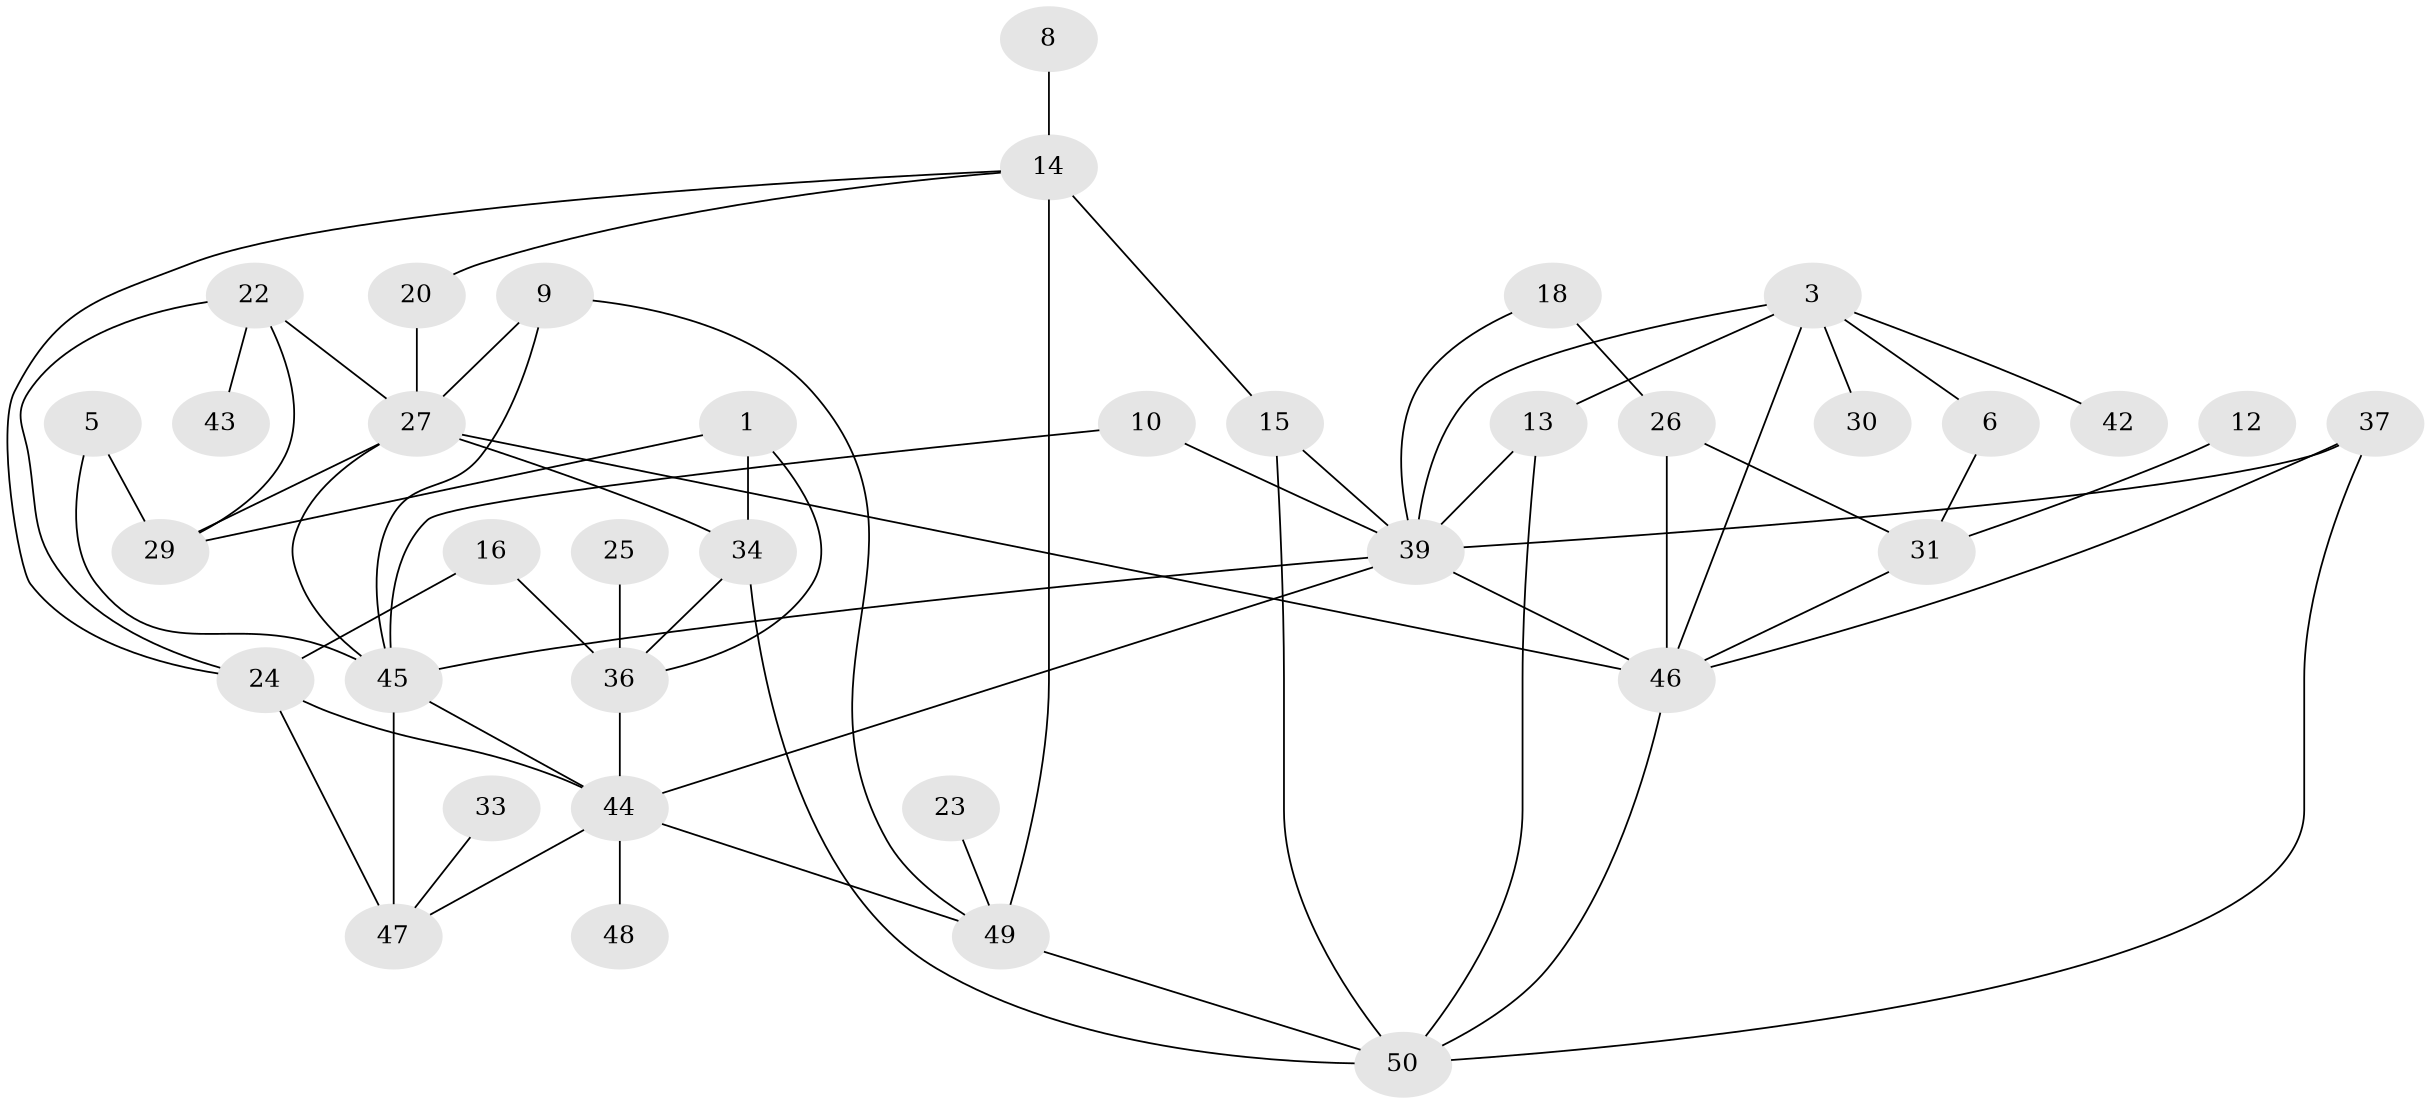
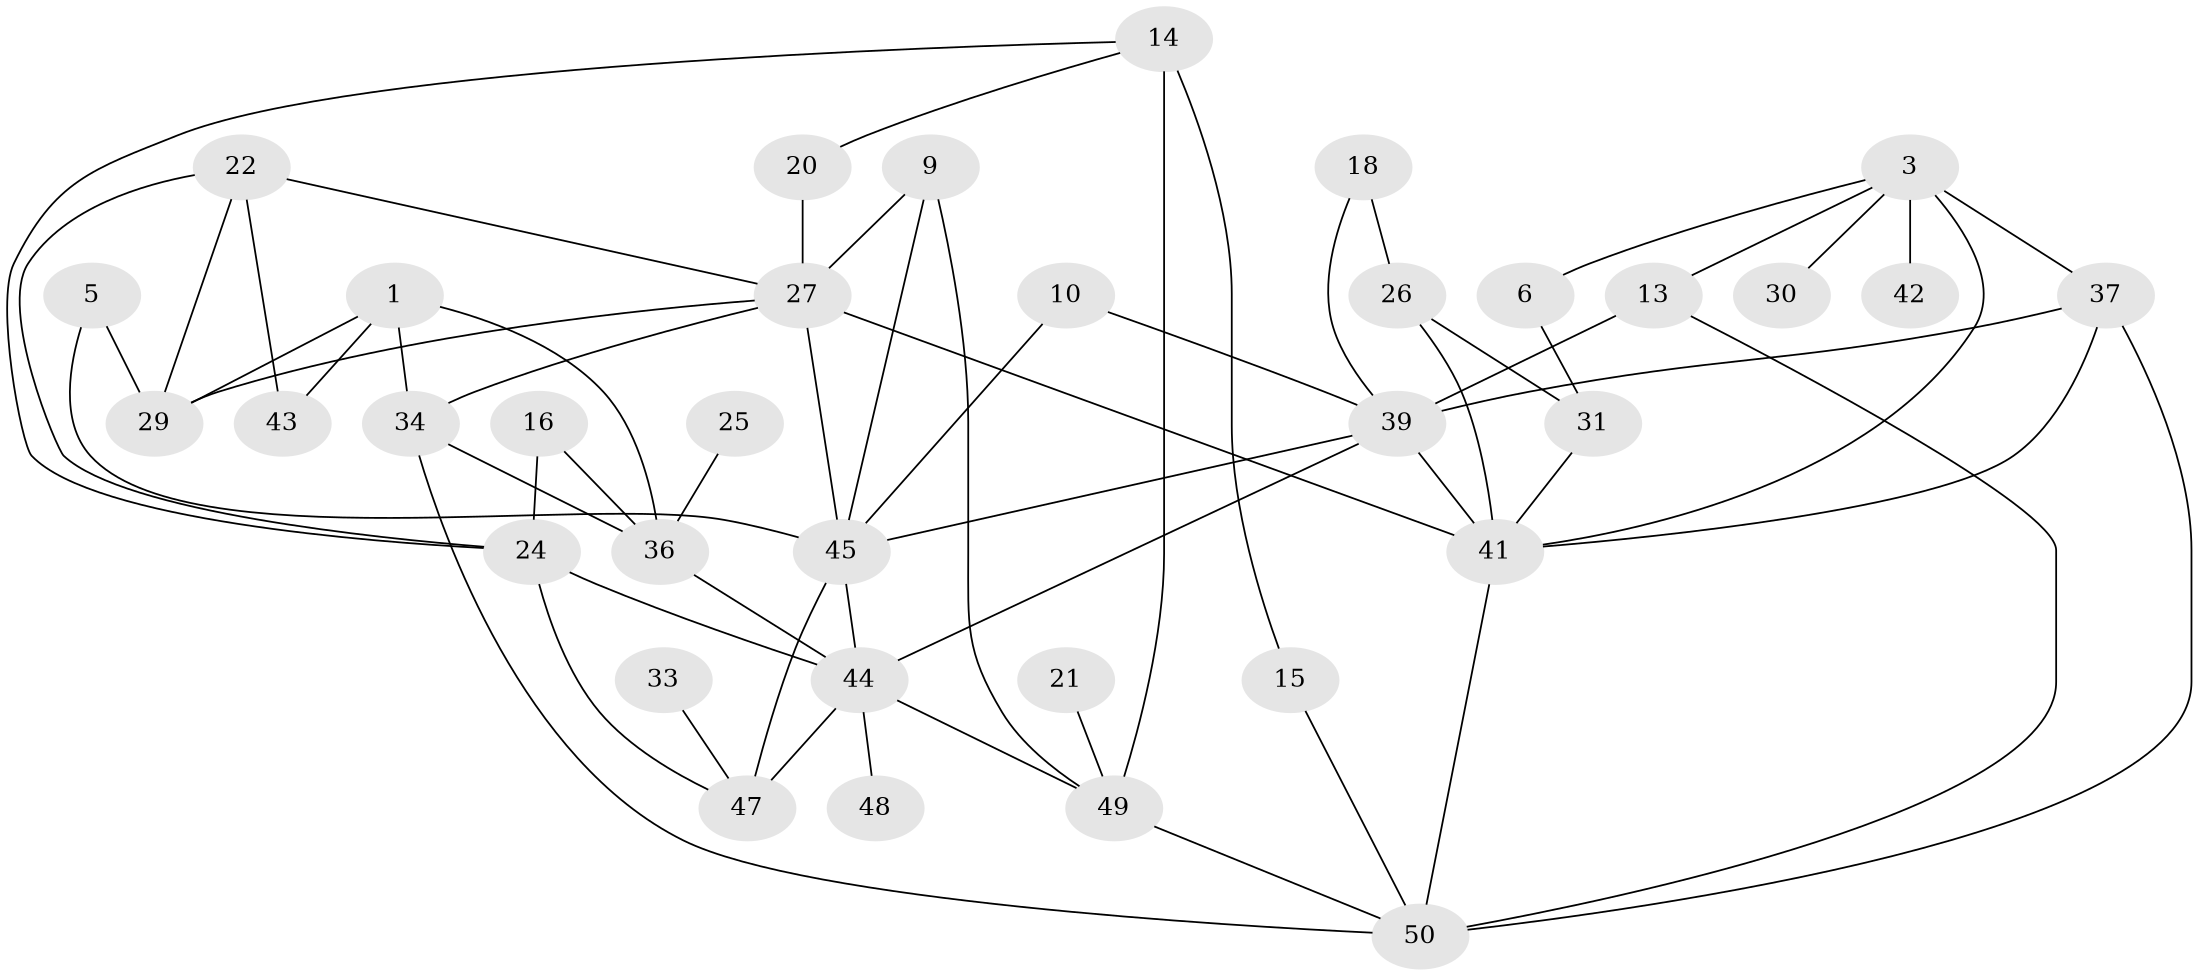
(1049, 39) -> none
none -> (352, 345)
(1548, 356) -> (2008, 232)
(2247, 424) -> none
(1345, 488) -> none
(1667, 680) -> (1495, 552)
(951, 808) -> (1066, 680)
